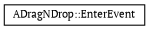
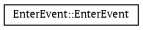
(75, 15) -> (71, 15)
